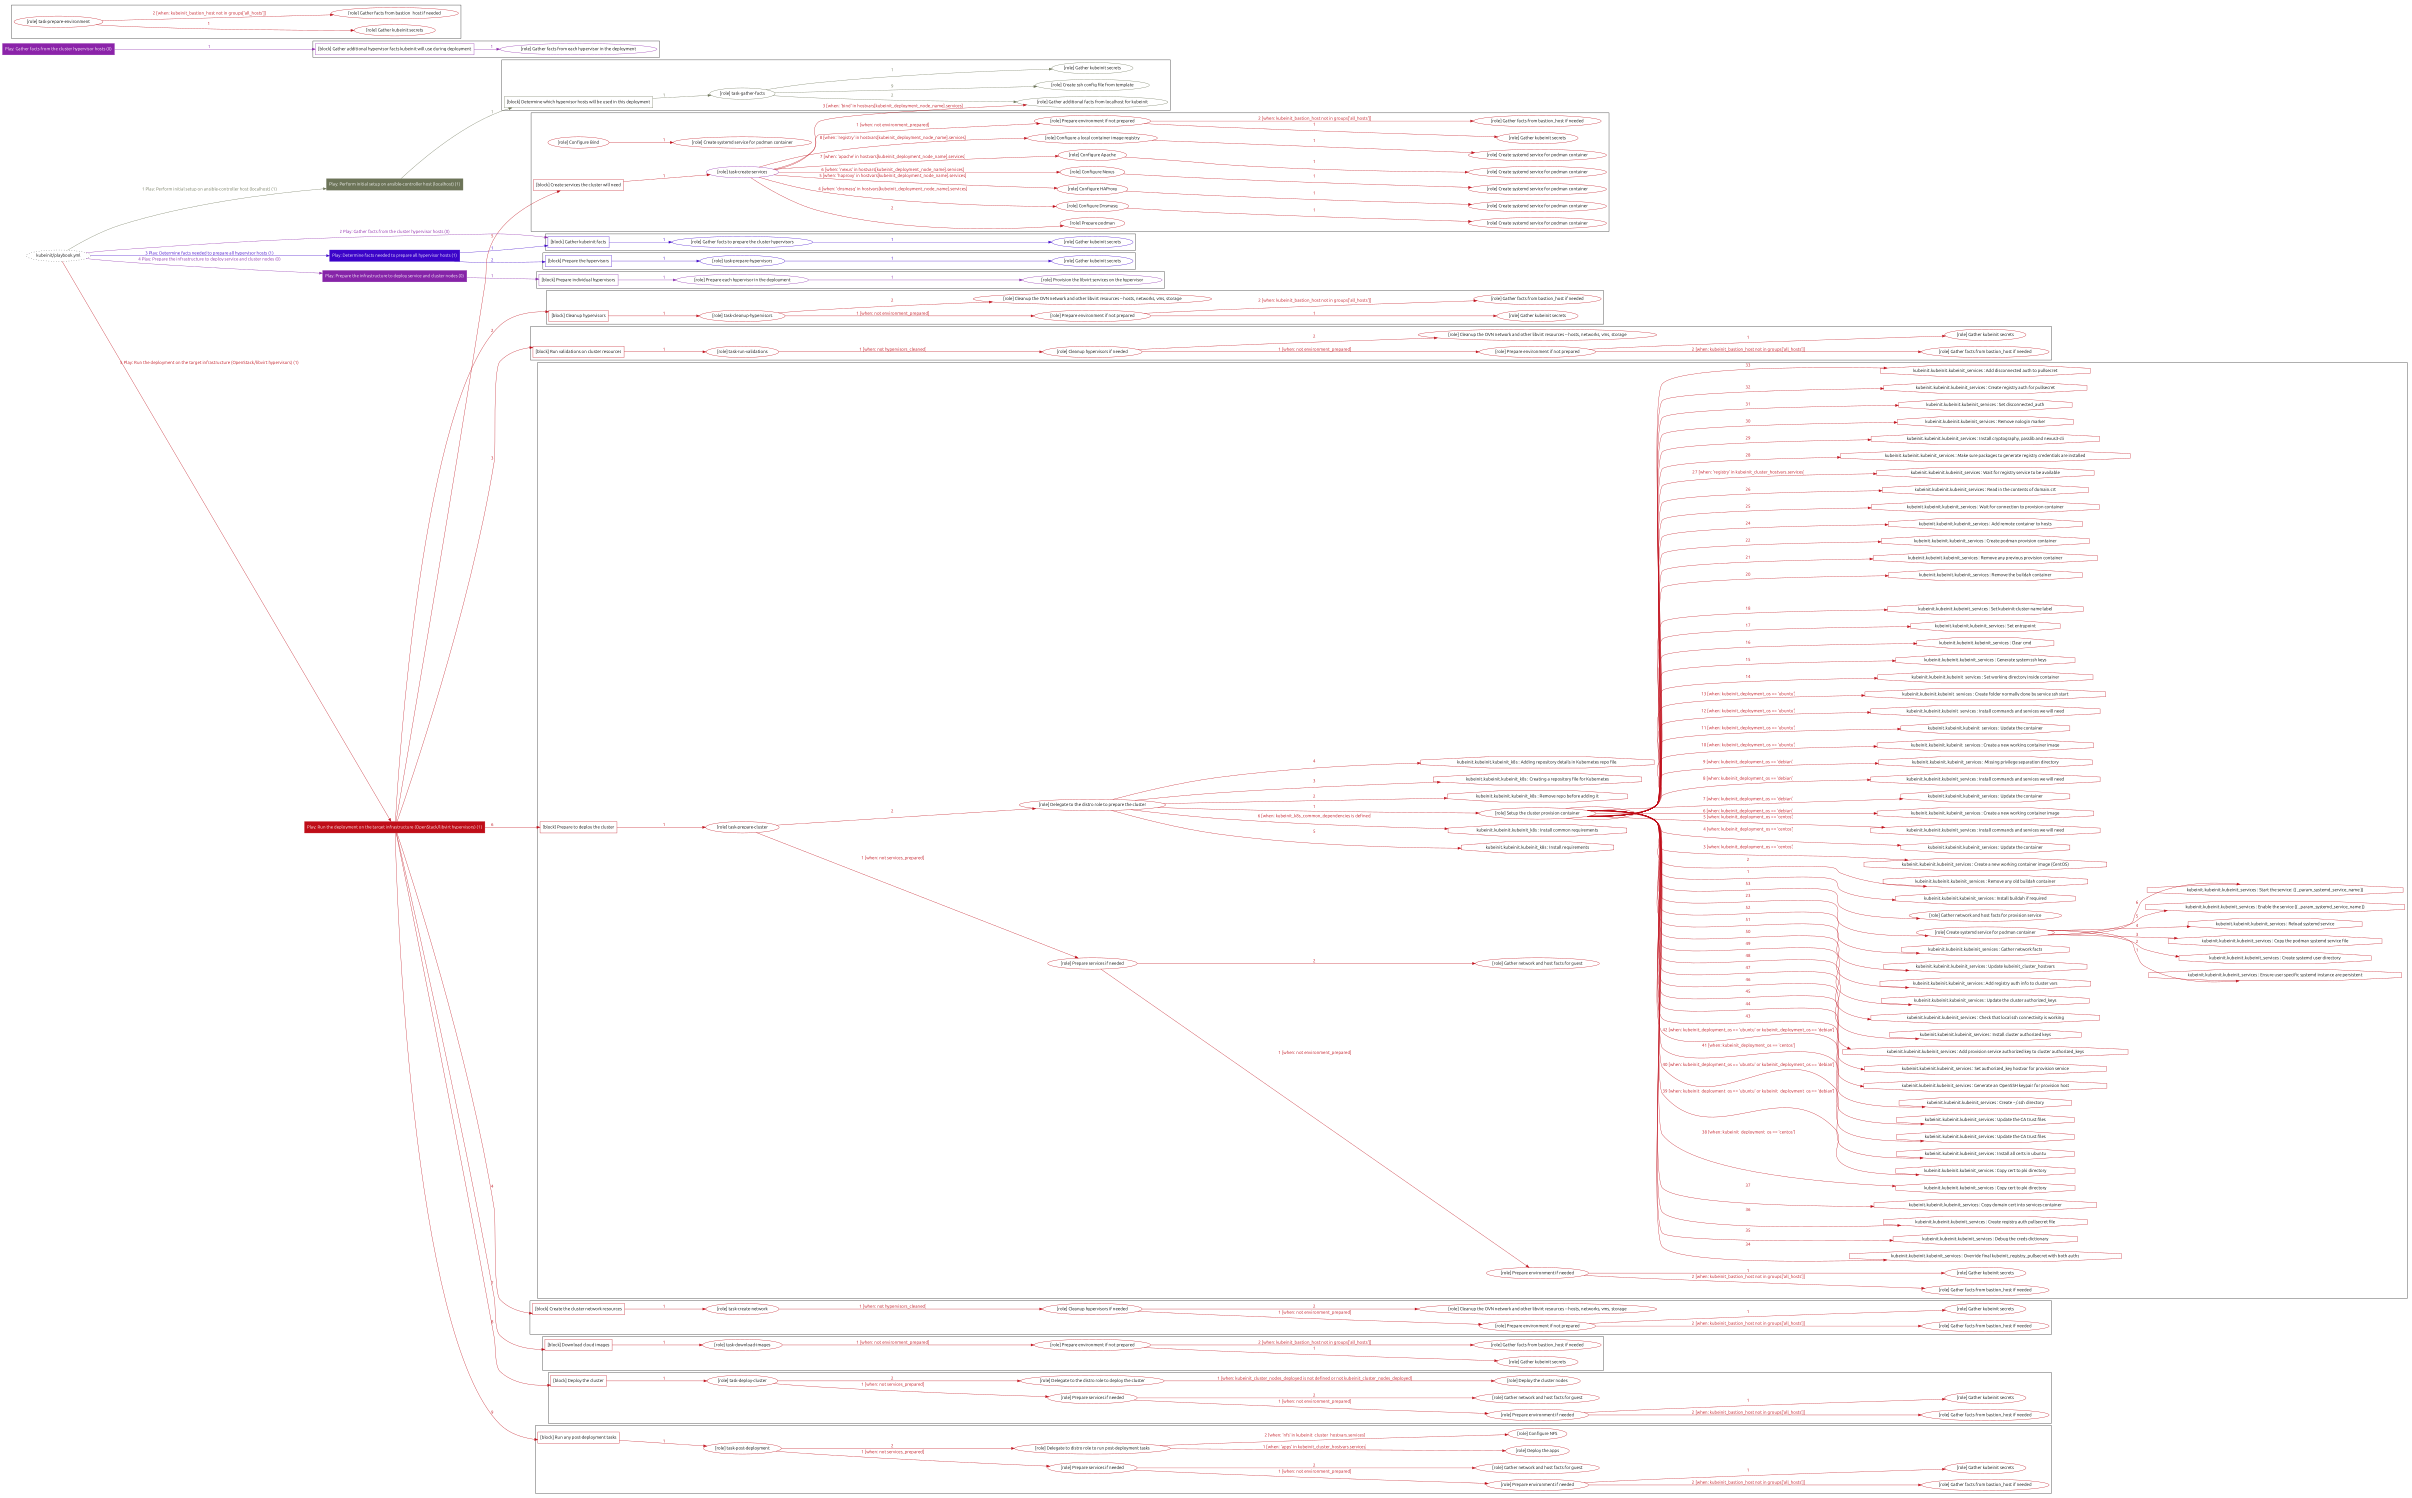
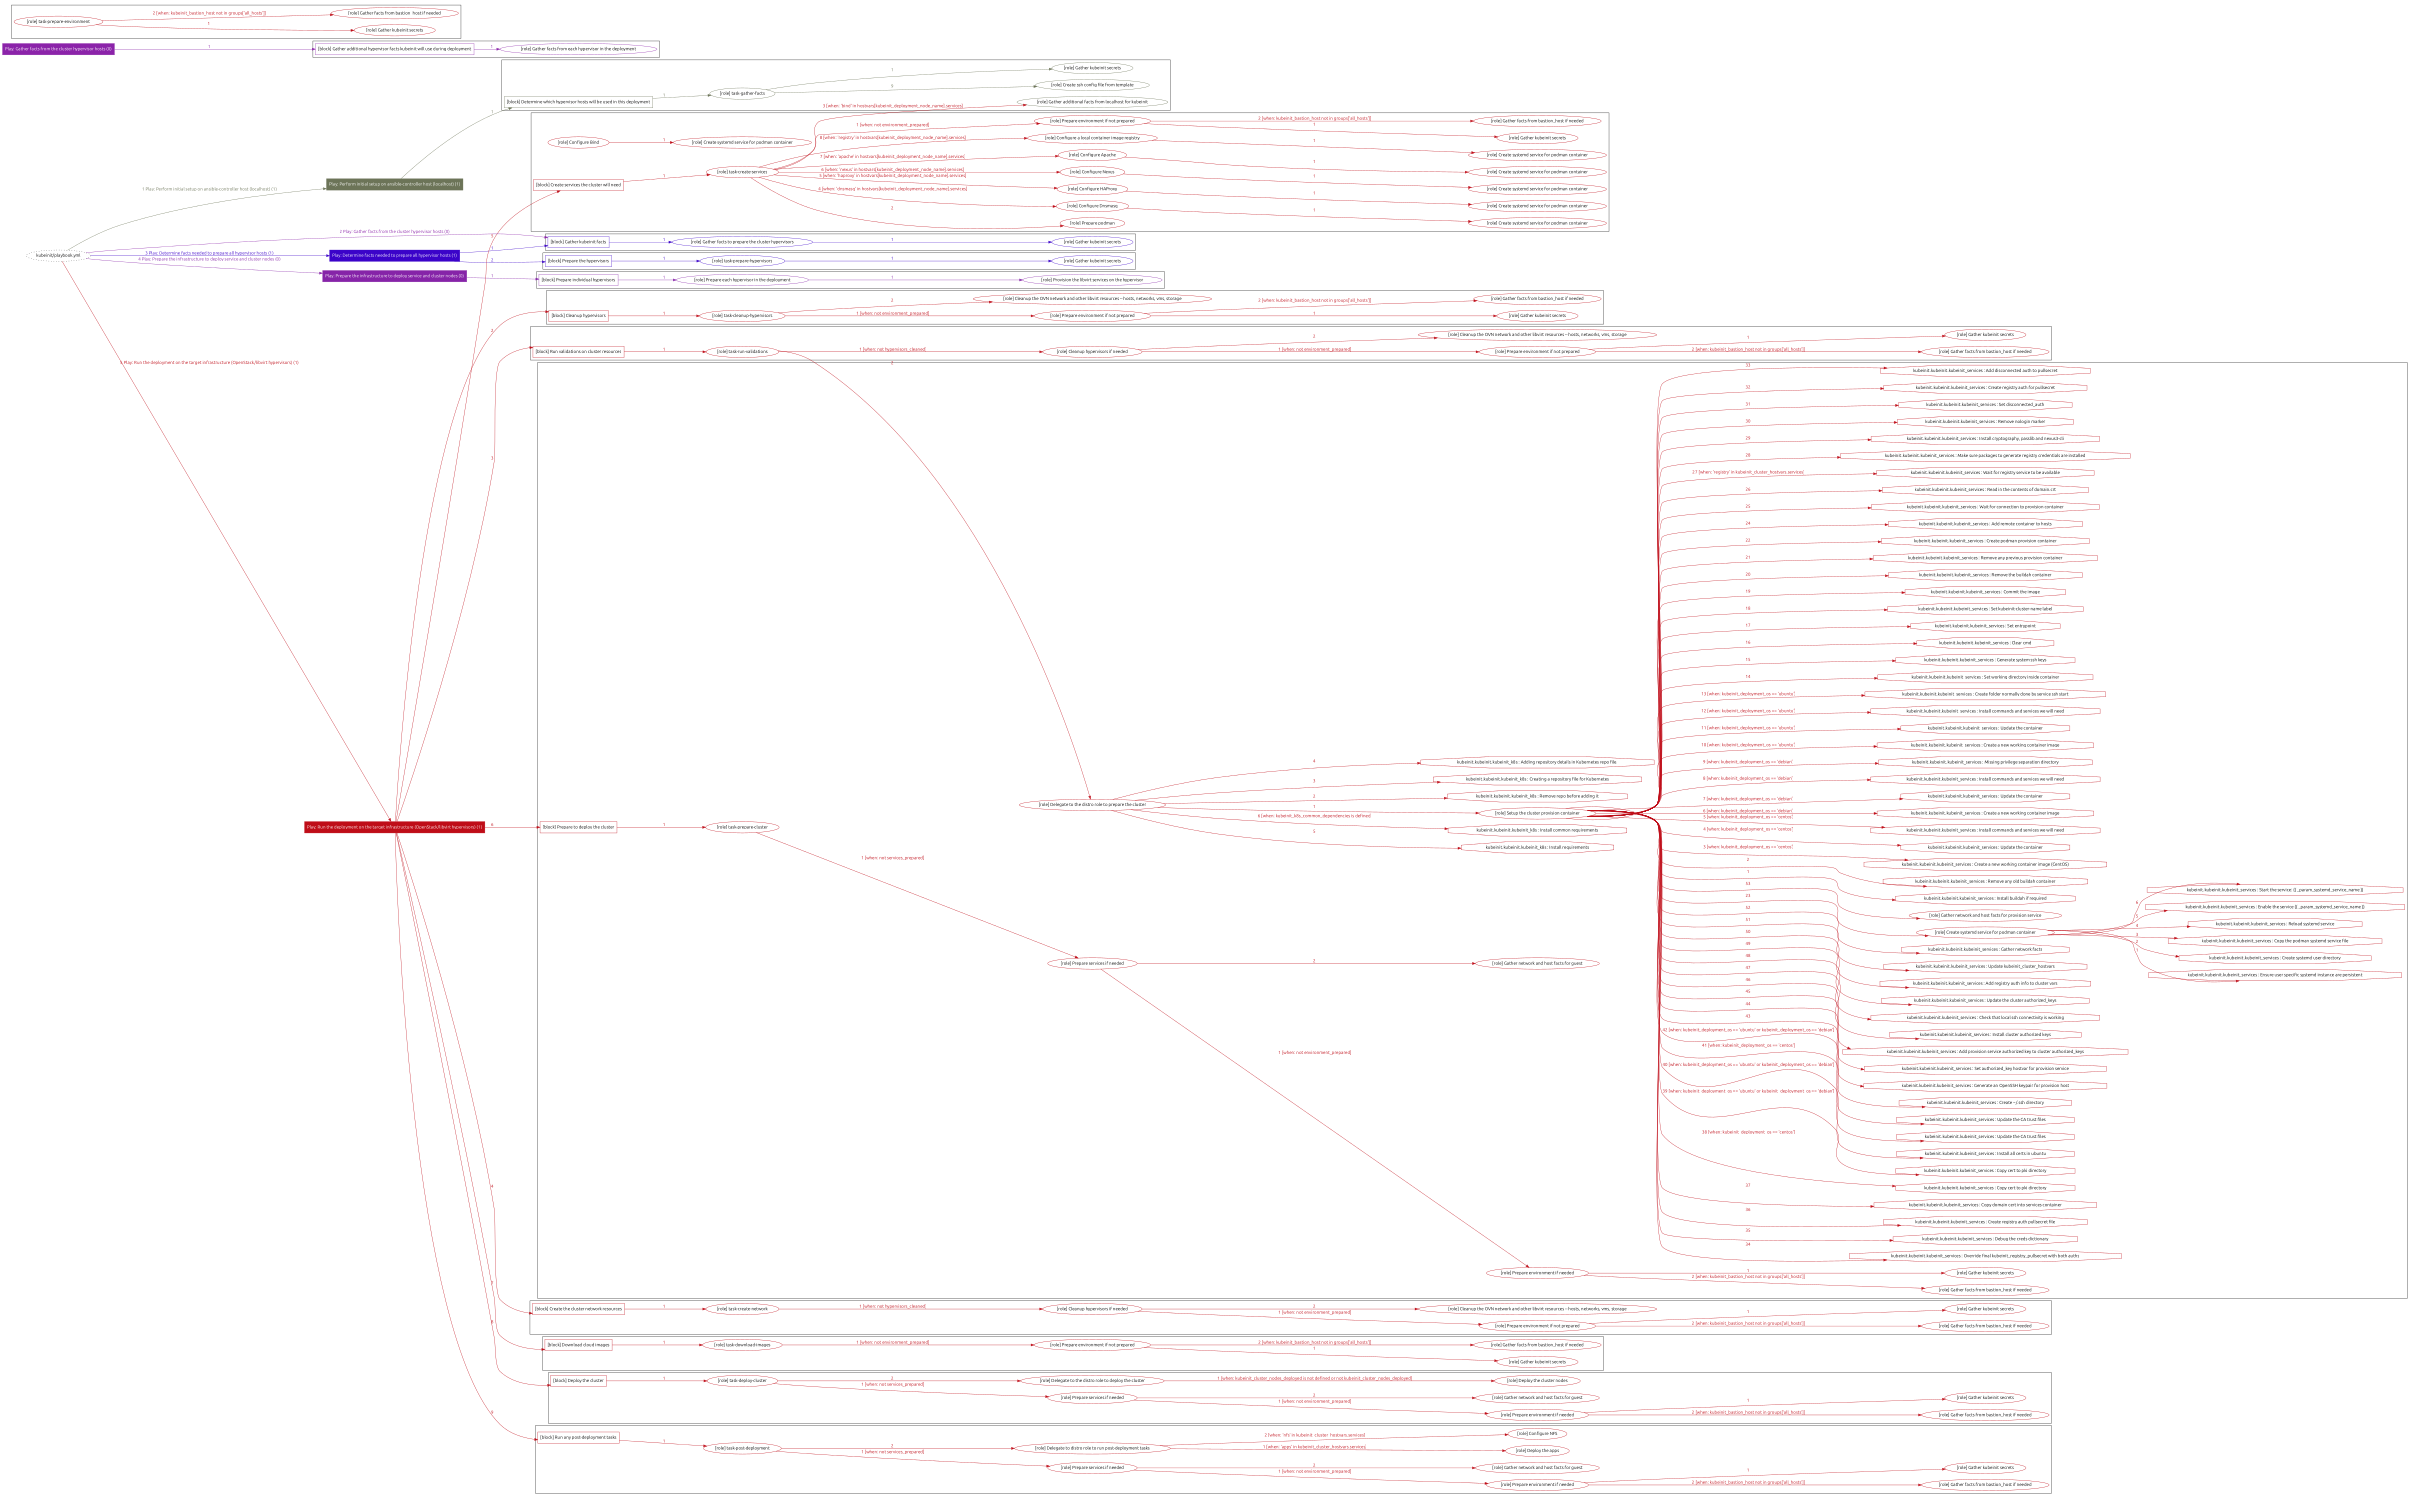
(893, 100) -> none
(742, 172) -> (742, 172)
none -> (1985, 592)
(904, 817) -> (977, 540)
